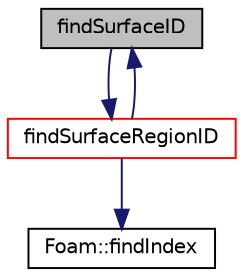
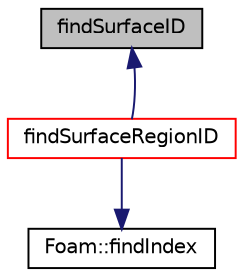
(109, 74) -> none
